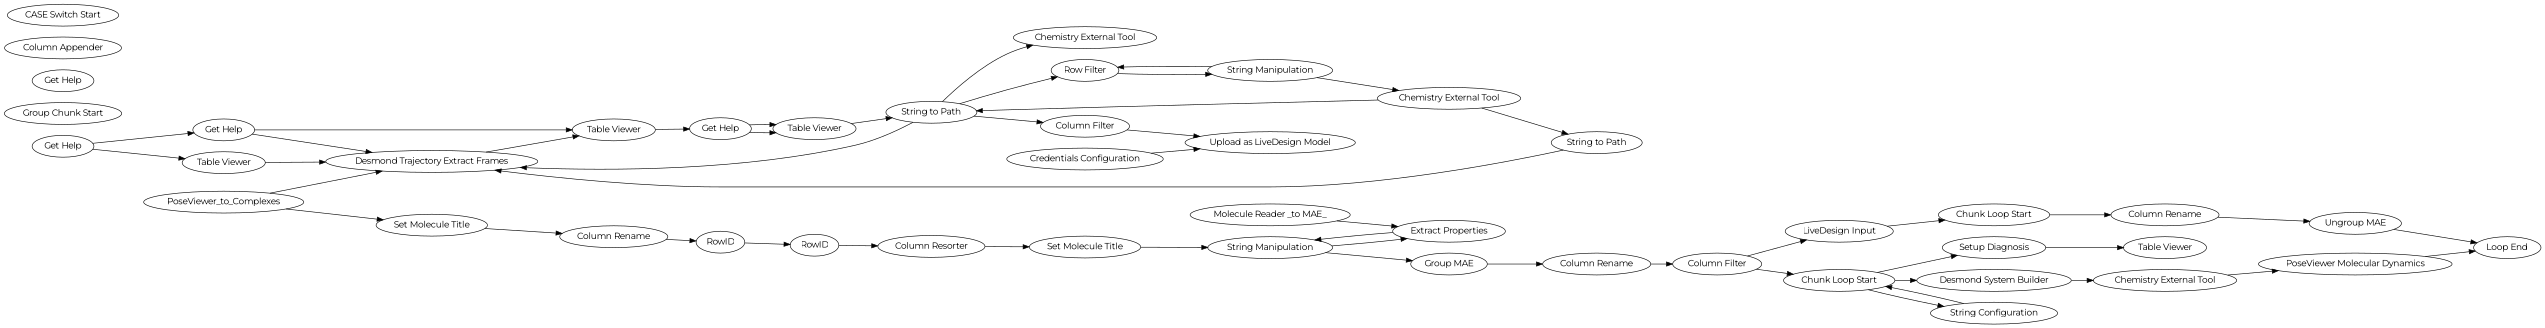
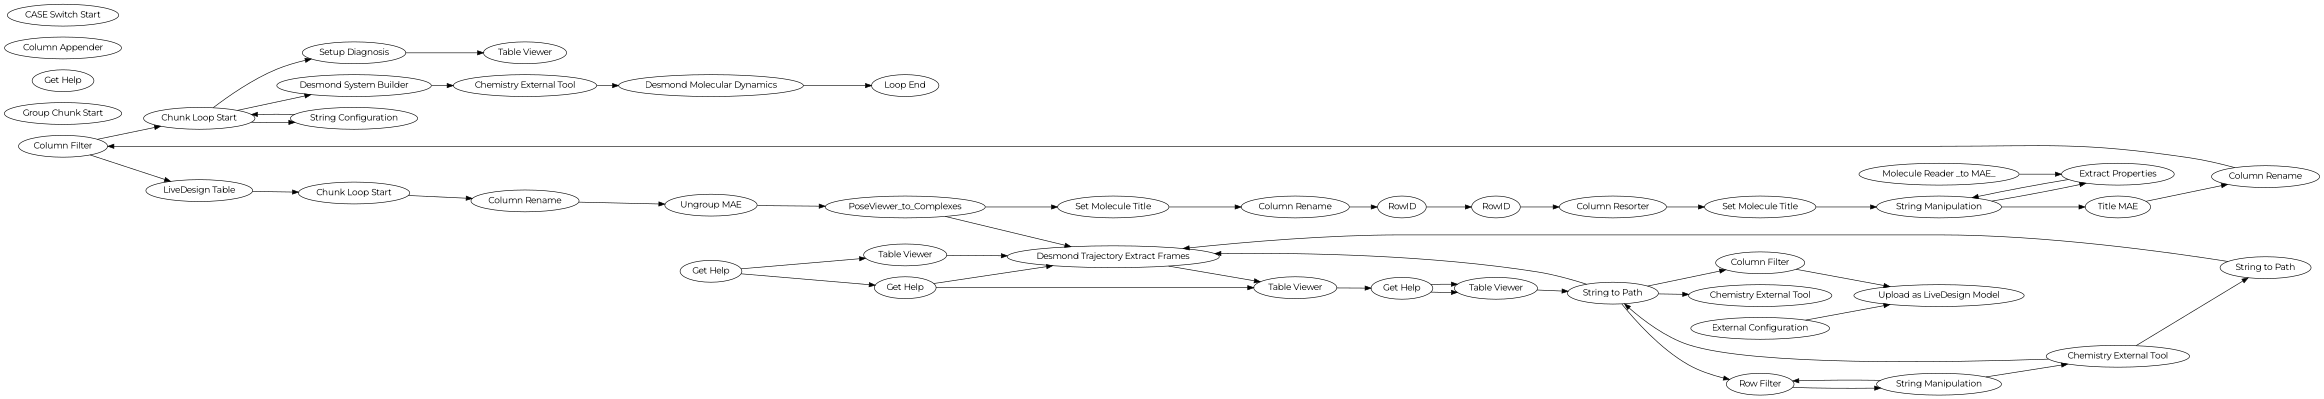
(1085, 159) -> (1760, 328)
(1839, 231) -> (199, 191)
(2432, 236) -> (788, 206)
(1449, 264) -> (2118, 207)
(2355, 264) -> (711, 86)
